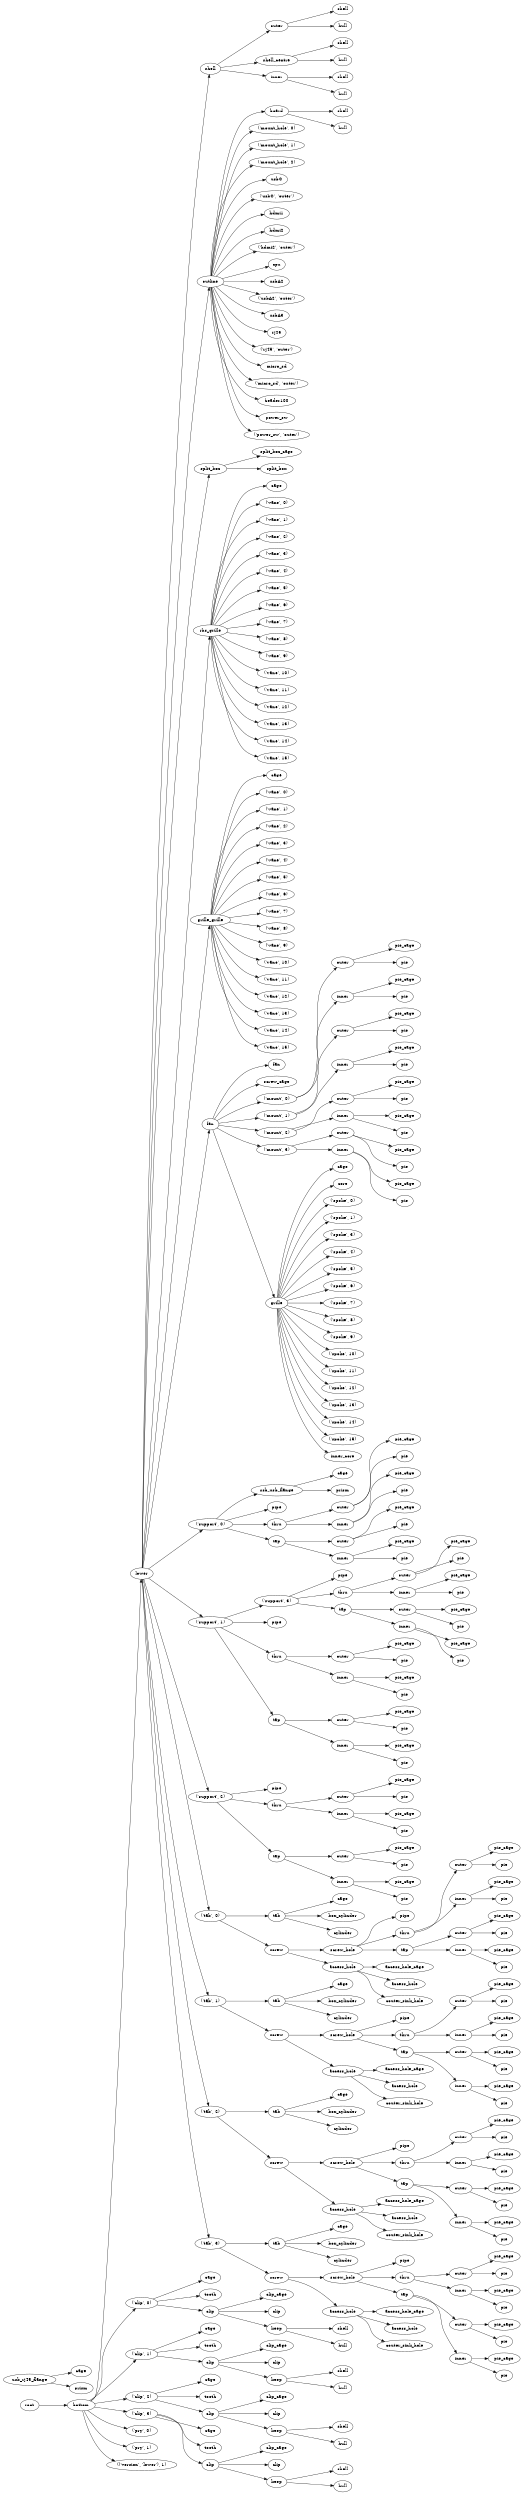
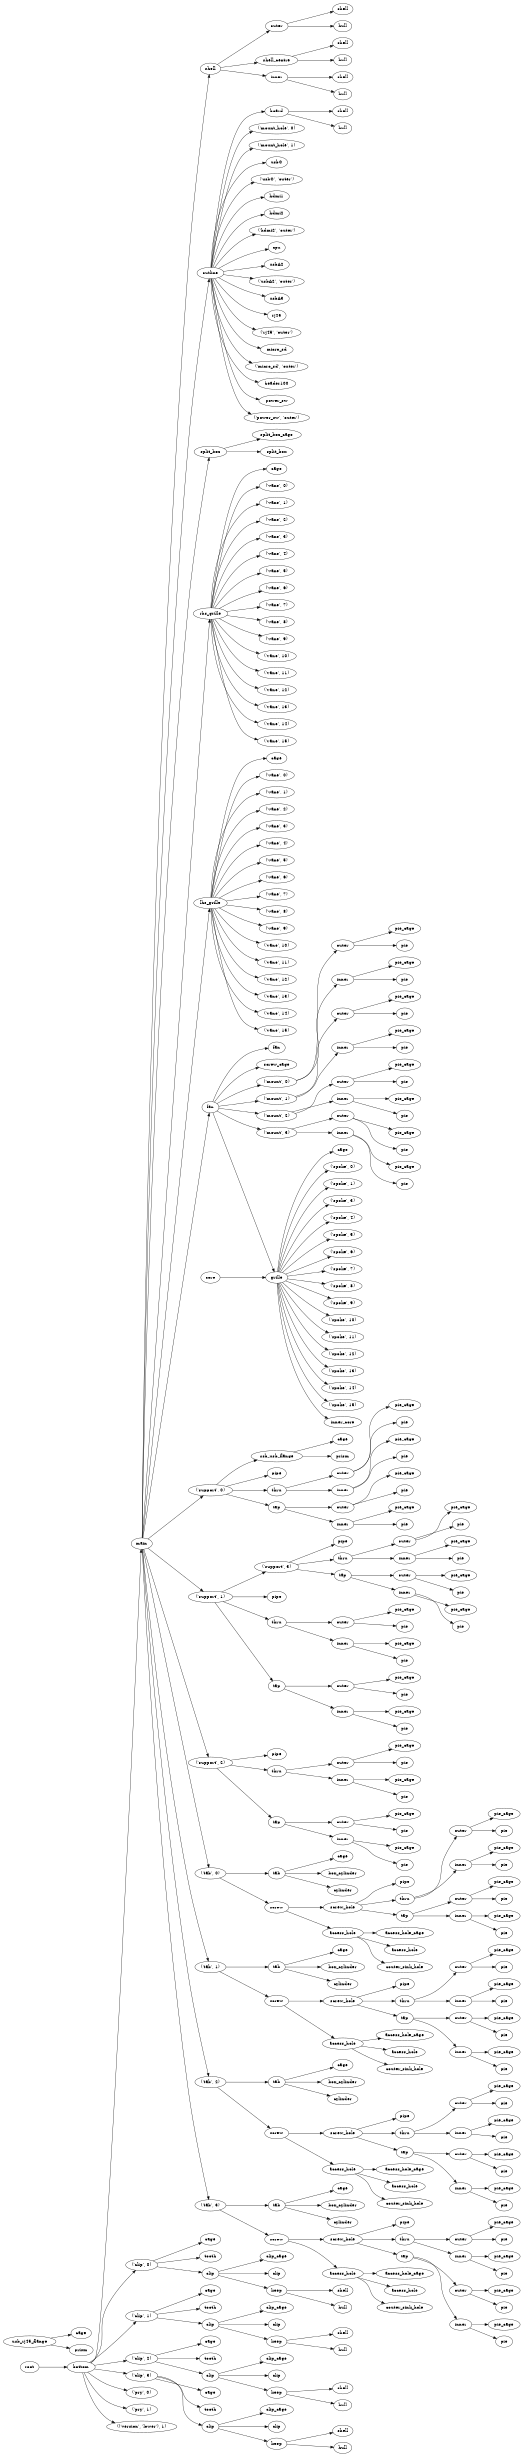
(277, 162) -> none
(210, 920) -> (210, 903)
(294, 1236) -> (241, 1278)
(142, 1574) -> (142, 1544)
